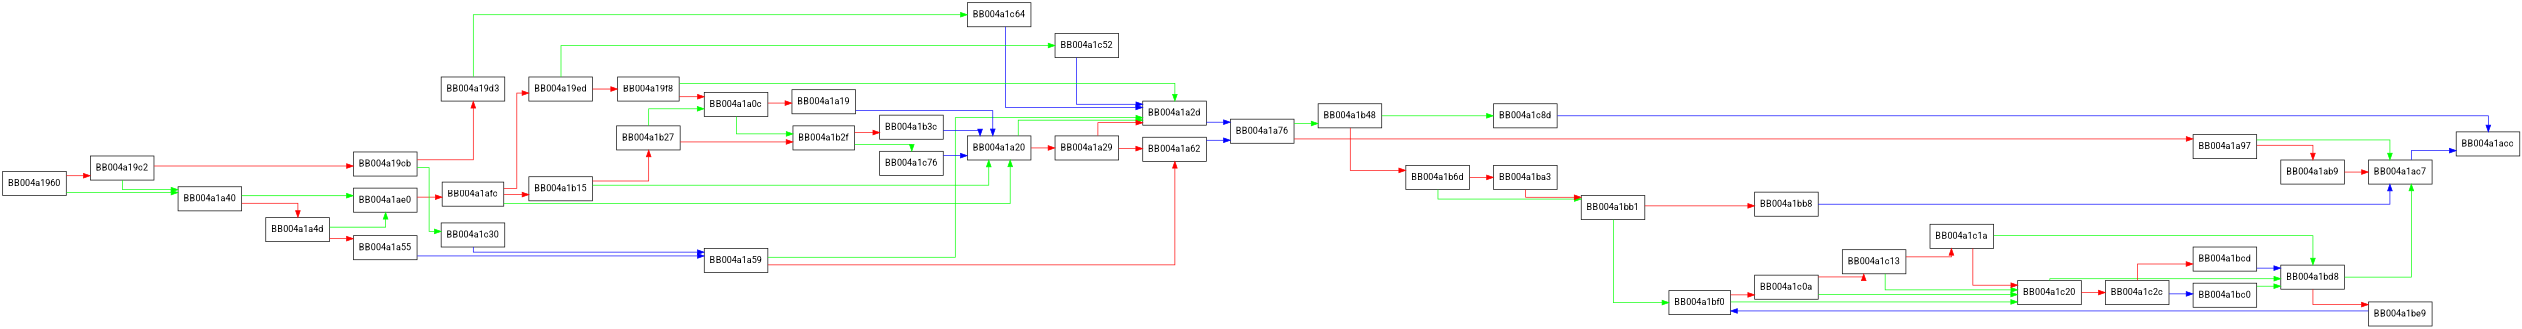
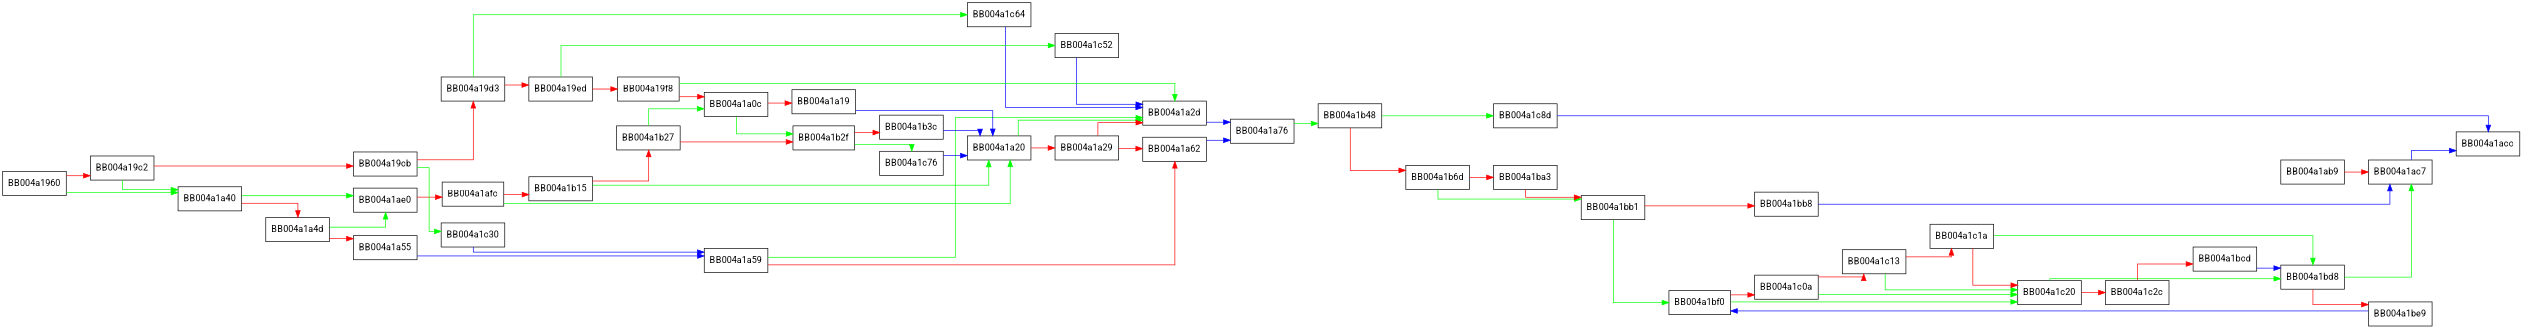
(517, 145) -> (513, 85)
(2225, 147) -> none
(2225, 295) -> none
